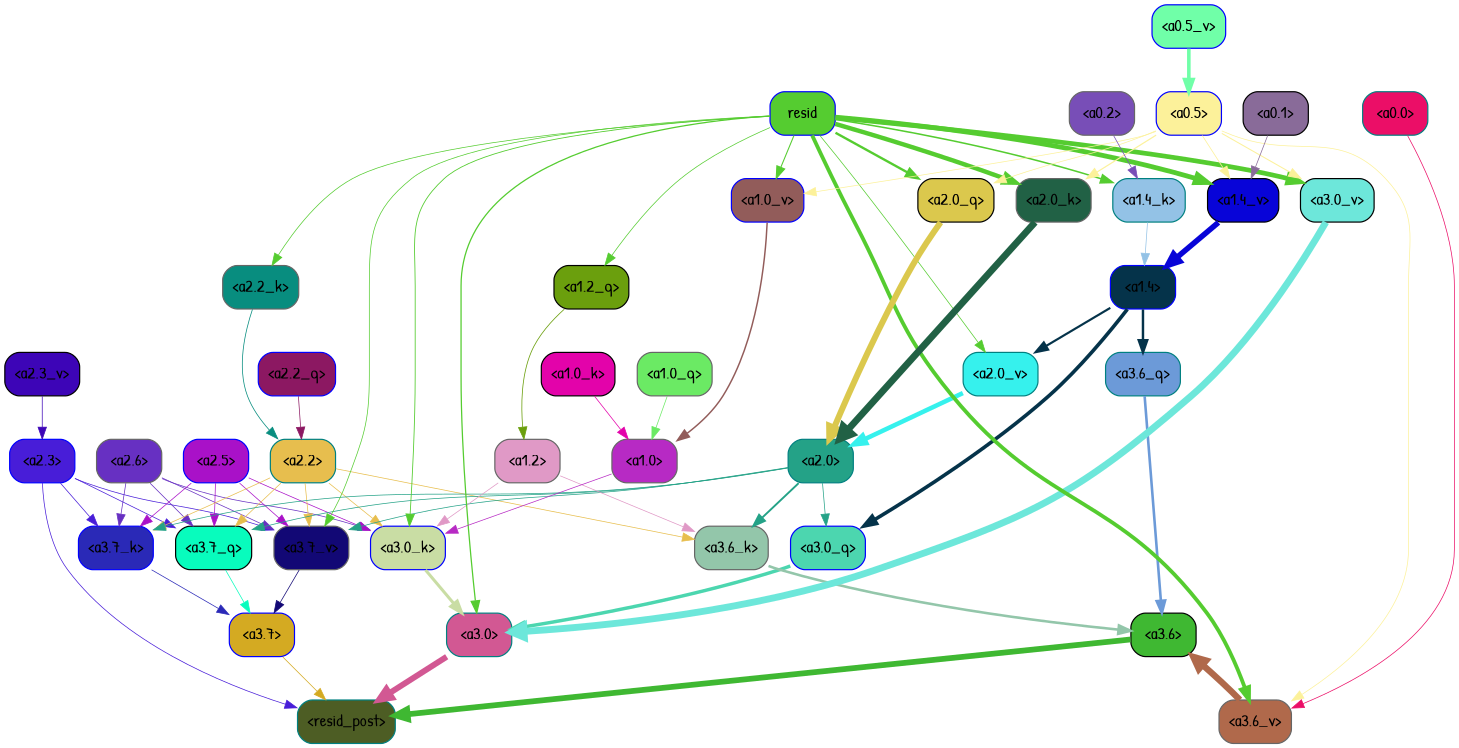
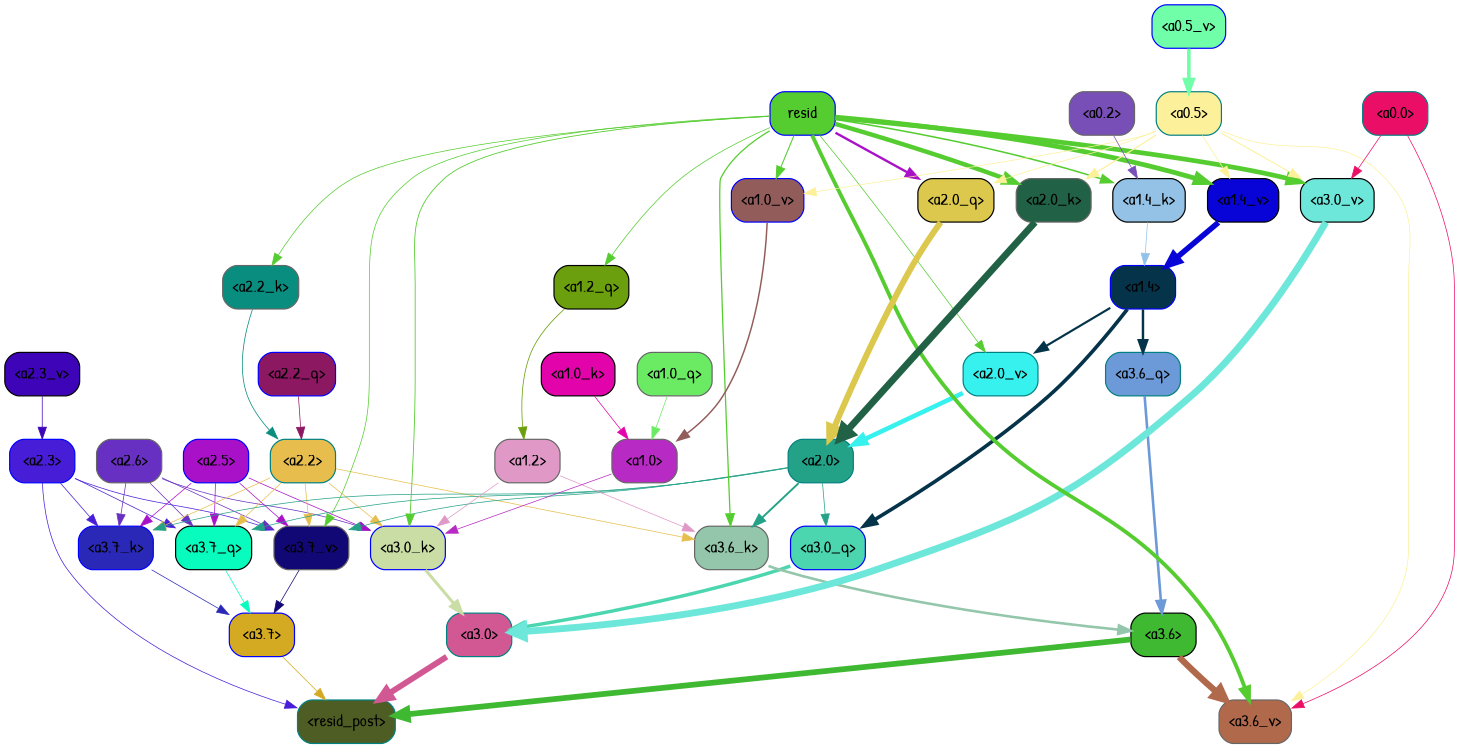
(1189, 113) -> (1189, 113)
(1276, 113) -> none
none -> (1370, 152)
(871, 153) -> (871, 153)
(1149, 200) -> (1149, 200)
(468, 252) -> (722, 311)
(1222, 682) -> (1197, 675)
